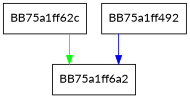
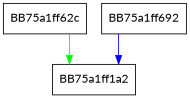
(144, 19) -> (144, 19)
(94, 80) -> (94, 80)
